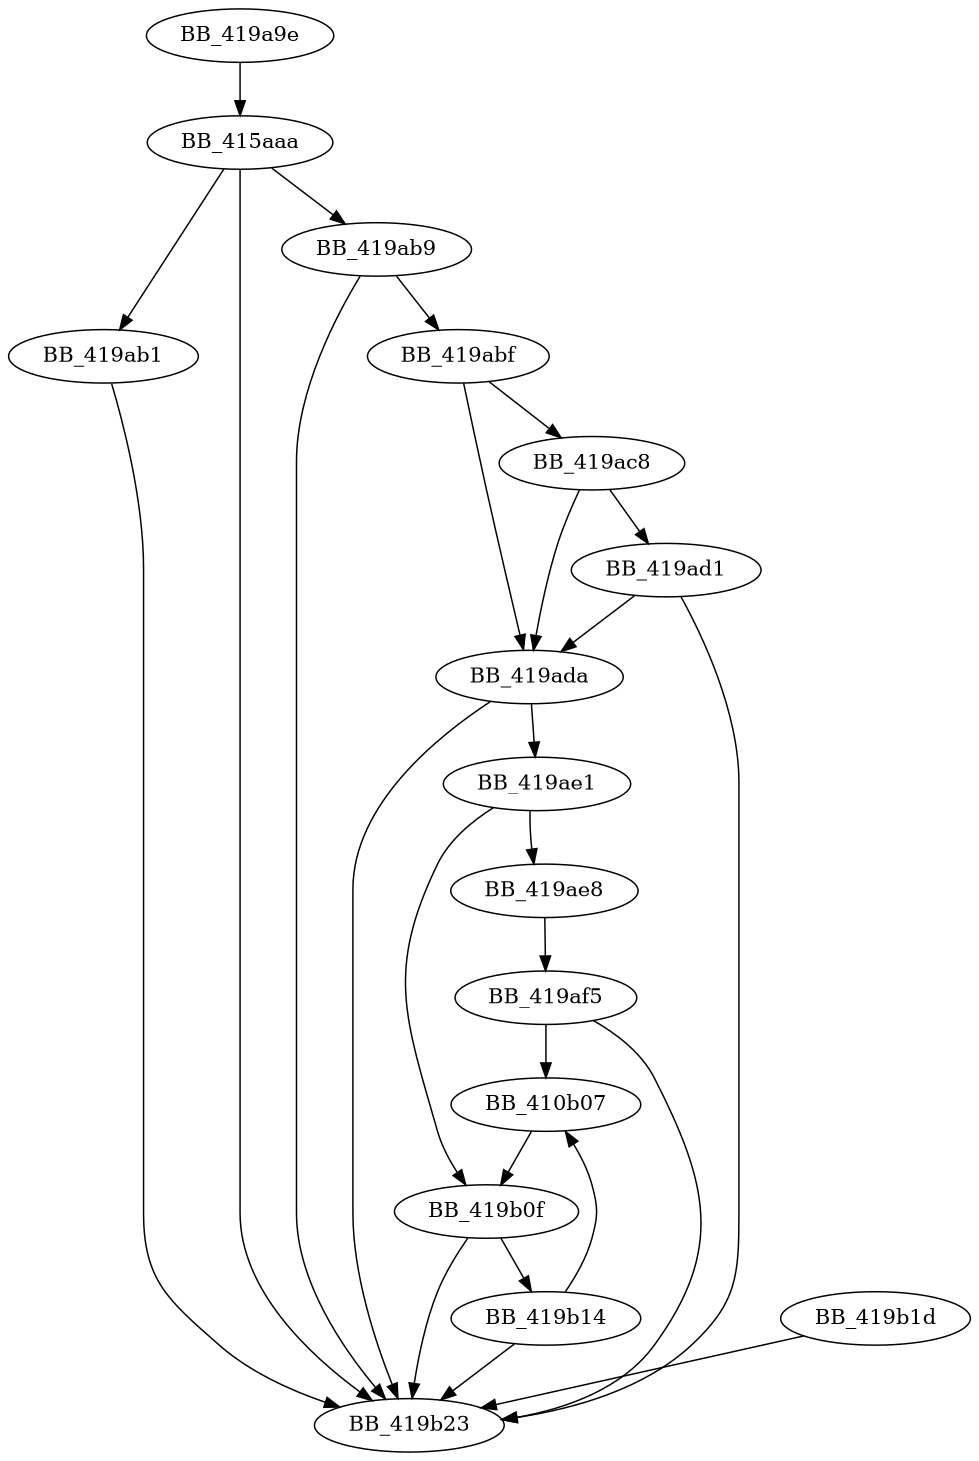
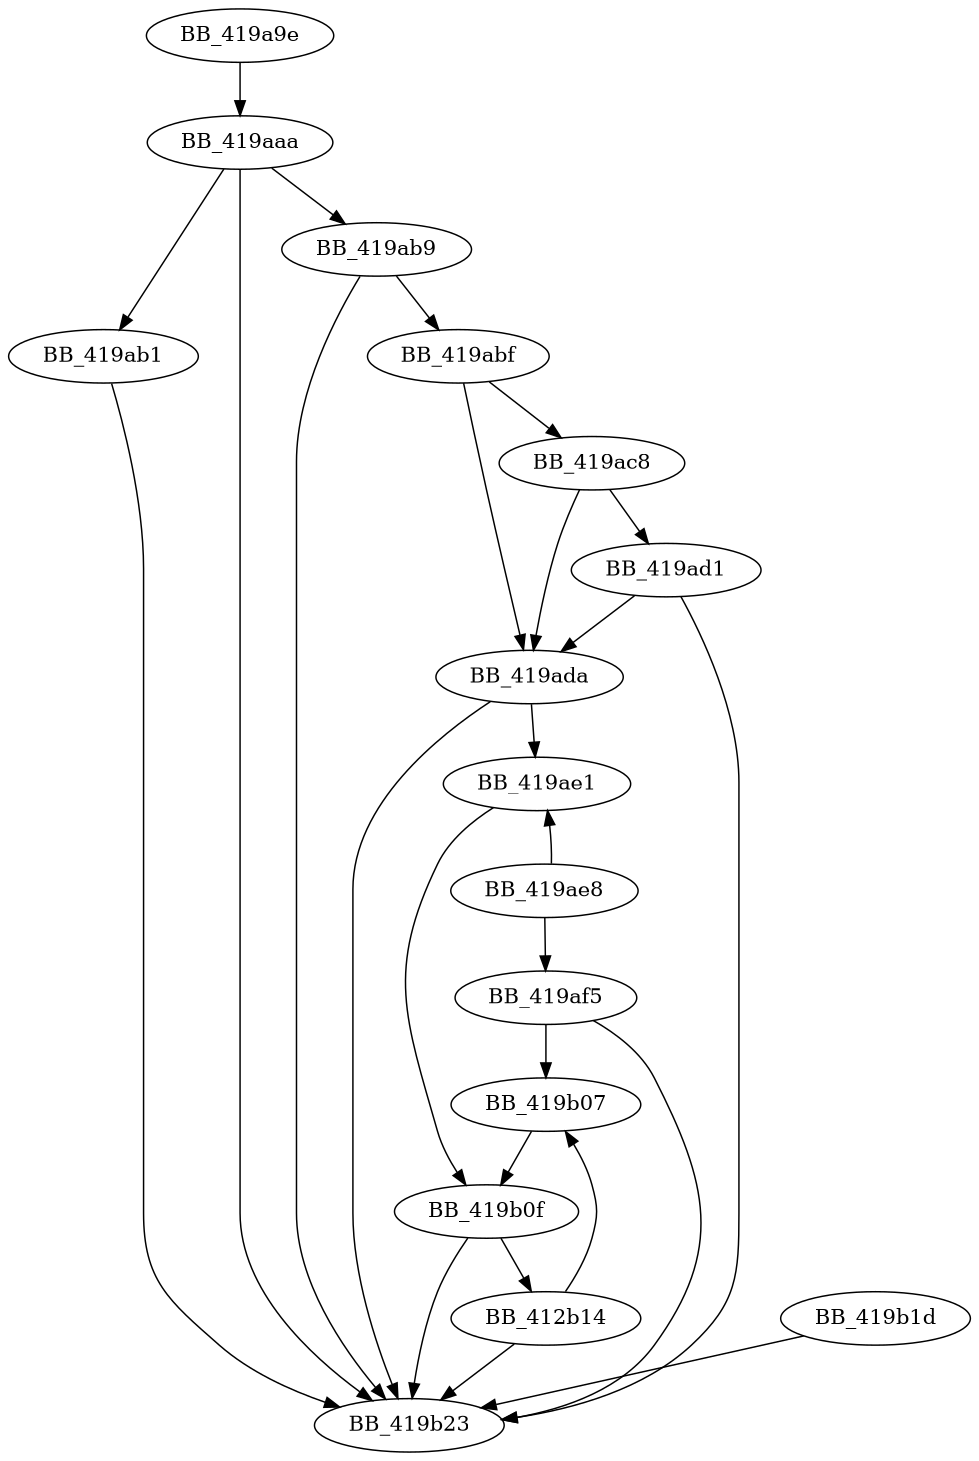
(240, 143) -> (240, 143)
(530, 830) -> (551, 845)
(546, 1105) -> (546, 1105)
(546, 1318) -> (546, 1318)
